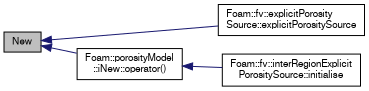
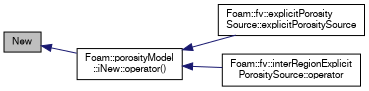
(135, 33) -> (214, 41)
(291, 70) -> (291, 70)
